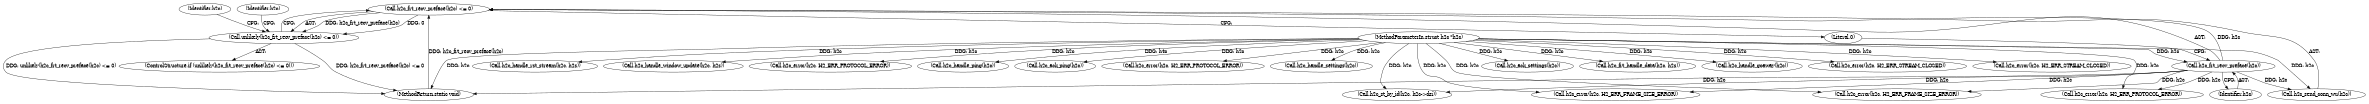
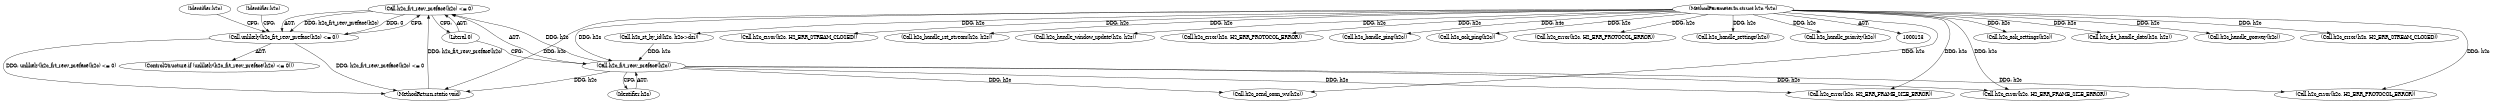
(1469, 14) -> (455, 23)
none -> (1840, 38)
none -> (1913, 38)
(1819, 81) -> (647, 51)
